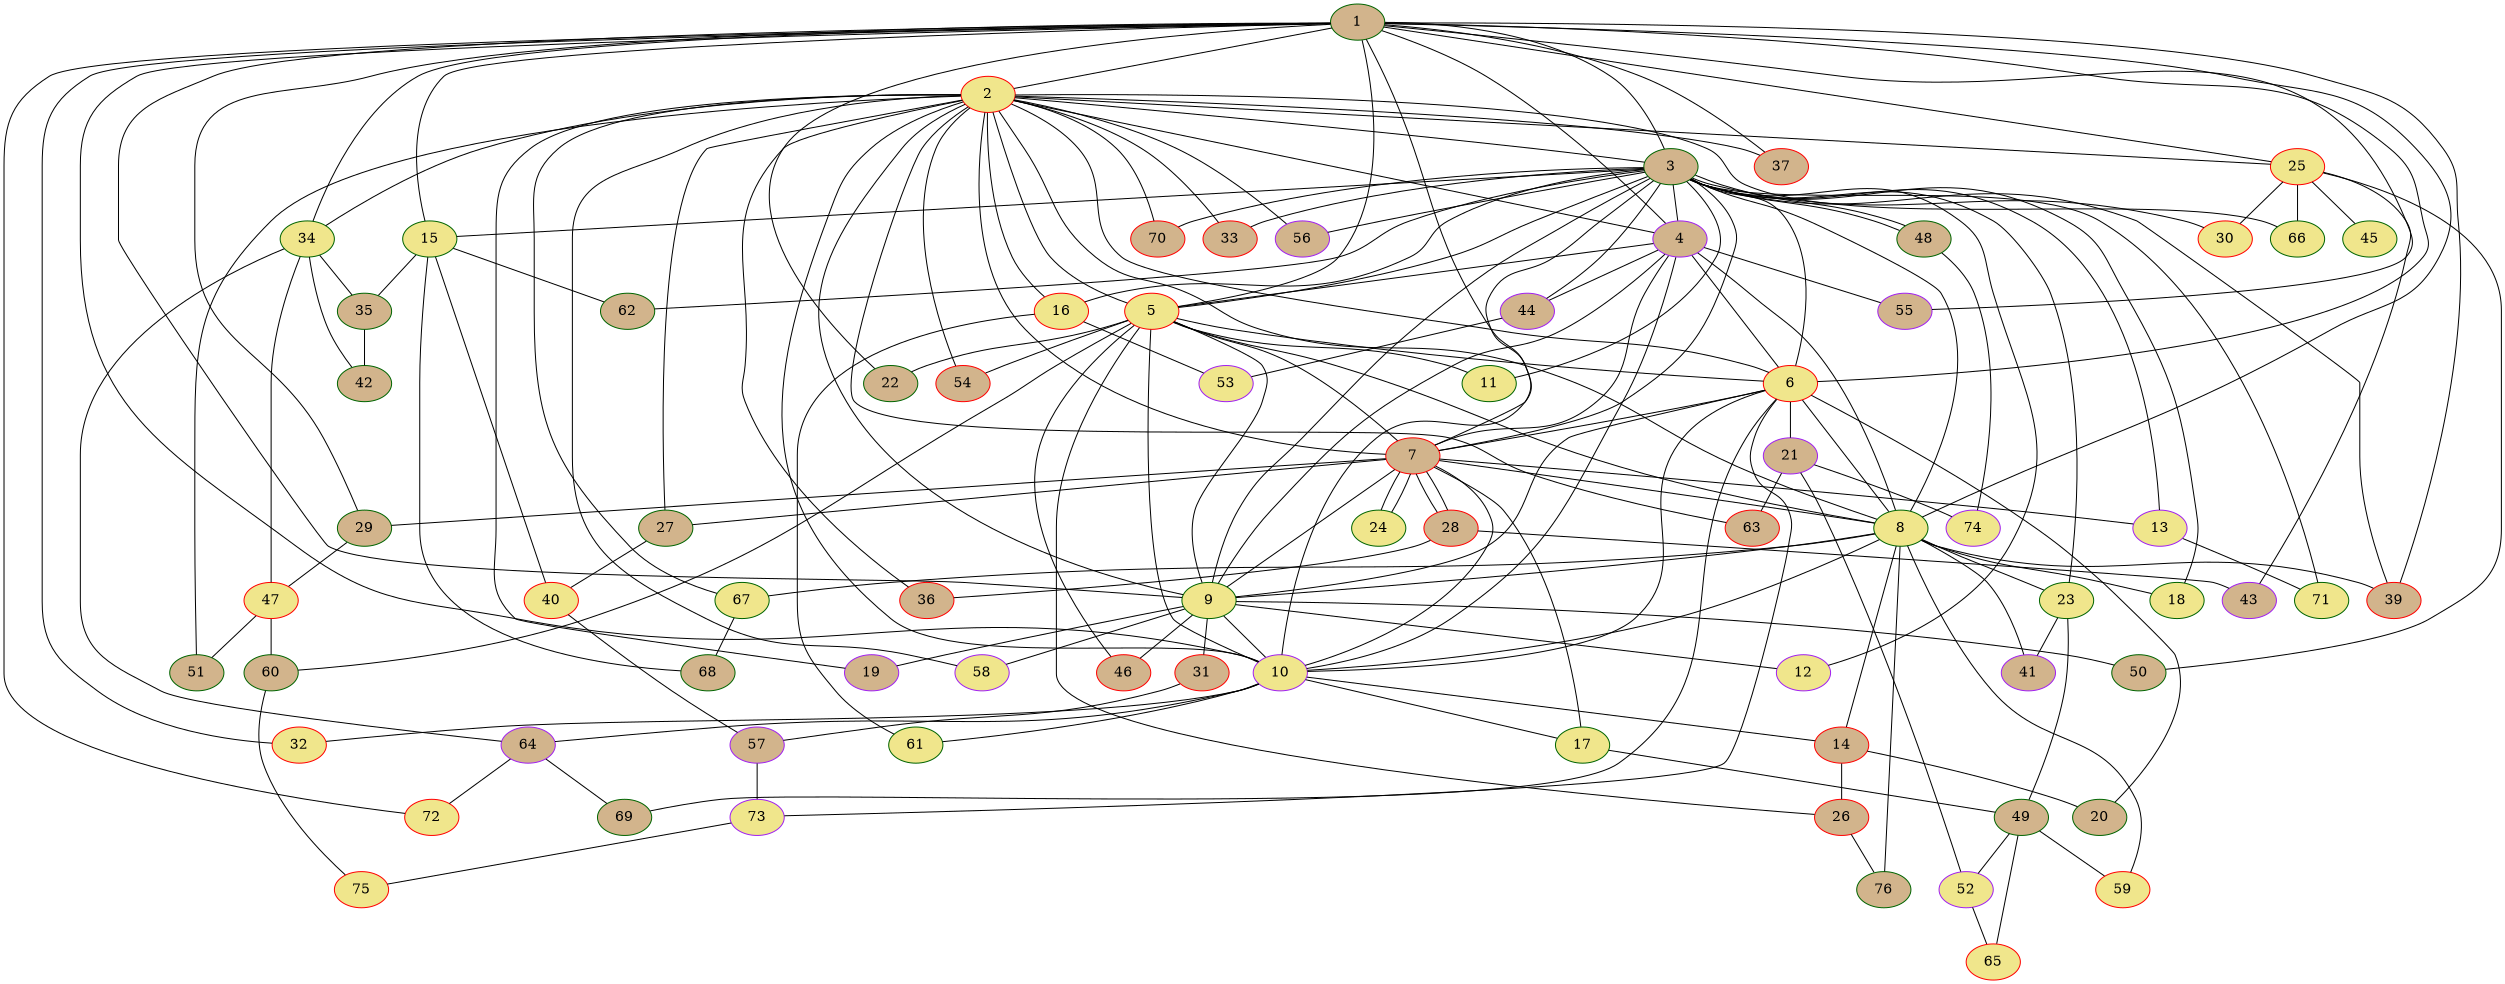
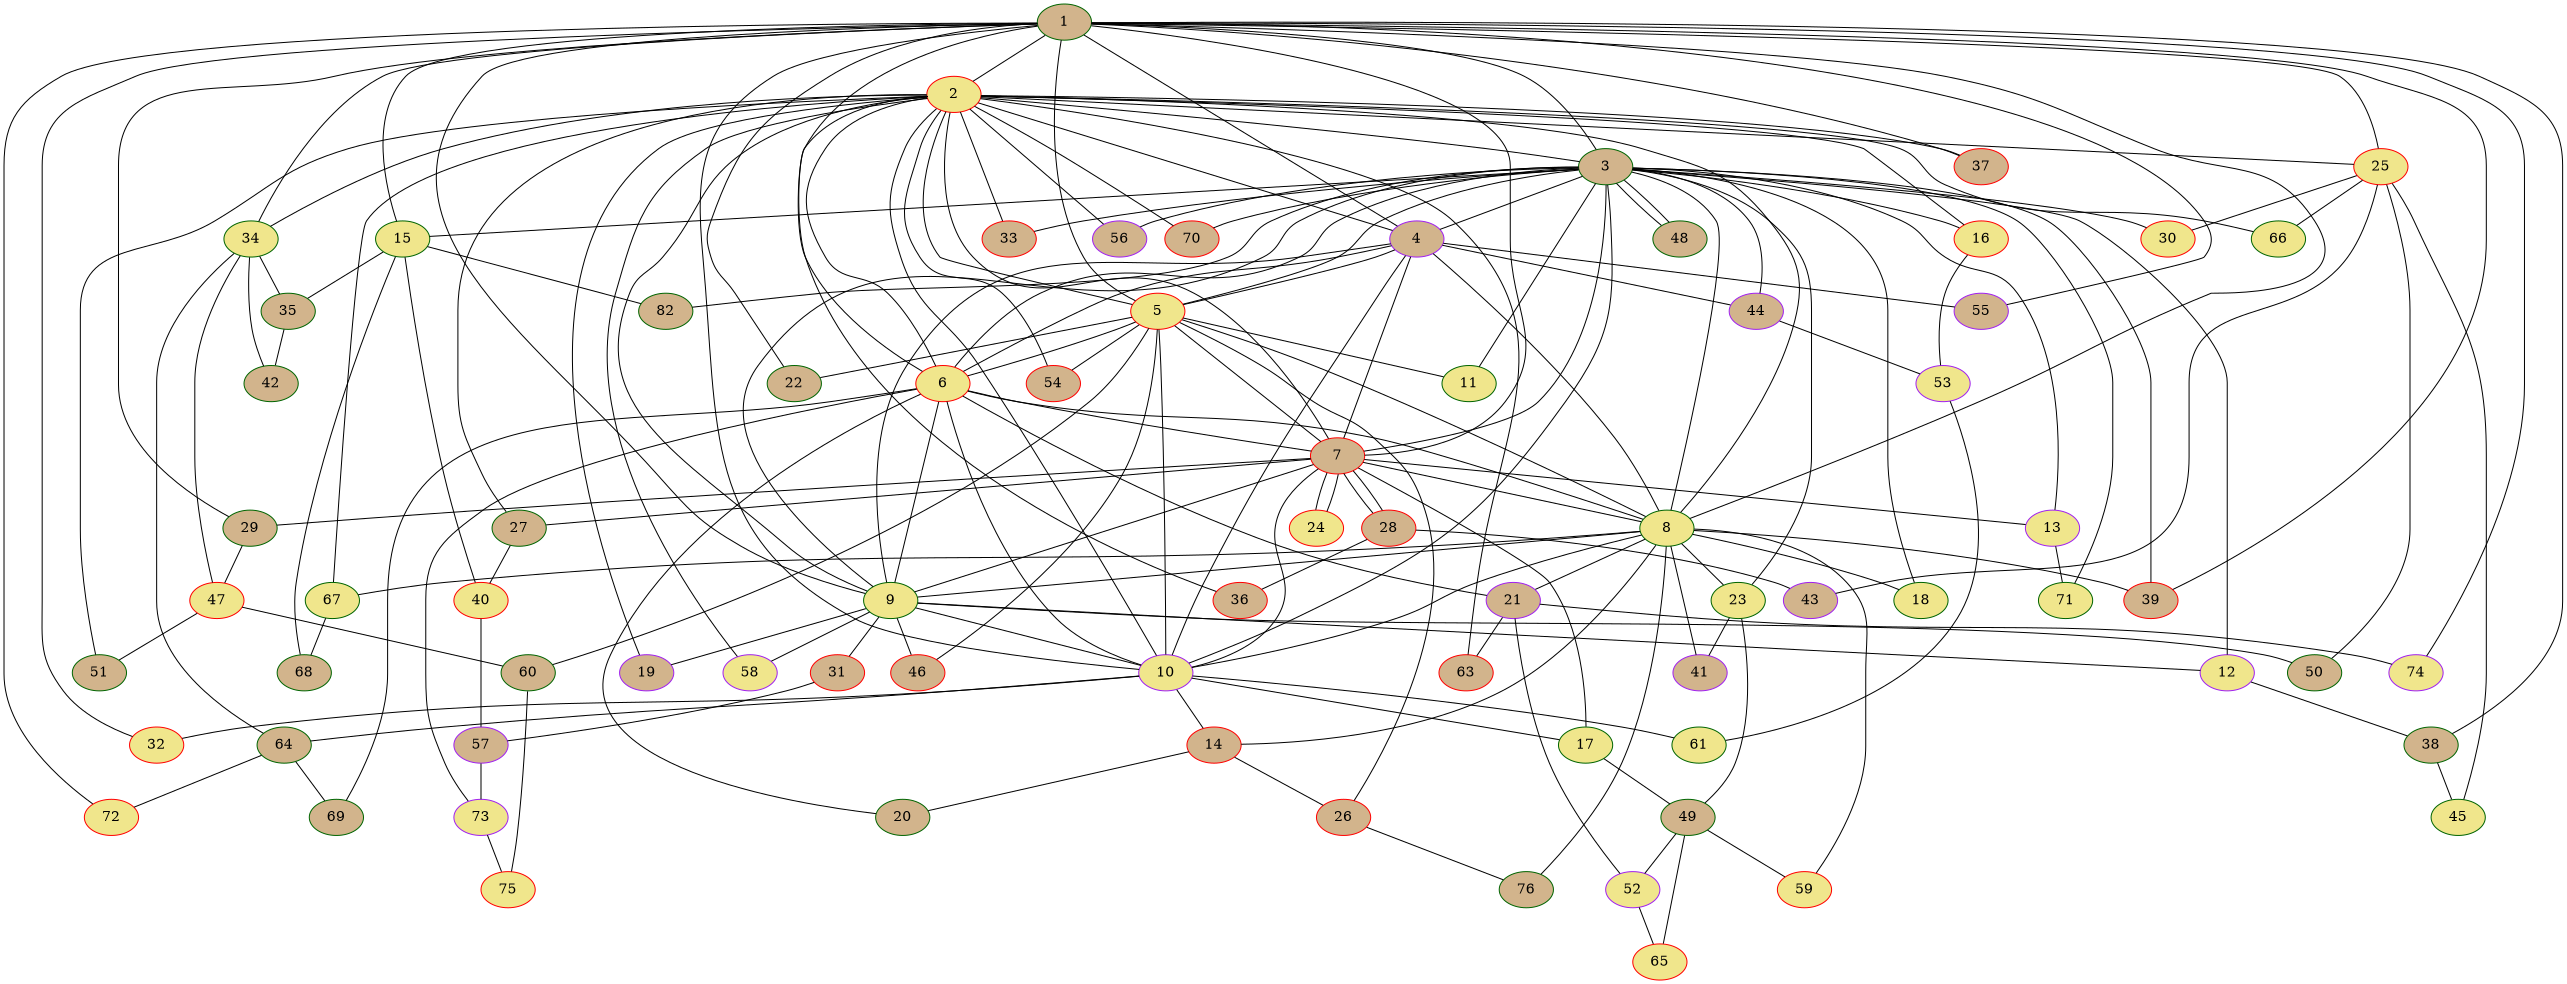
(628, 311) -> (666, 311)
(1991, 382) -> (2237, 50)
(1251, 423) -> none
(797, 465) -> (1943, 636)
(1379, 528) -> (1316, 528)
none -> (1590, 564)
(528, 745) -> (284, 745)
none -> (2431, 745)
